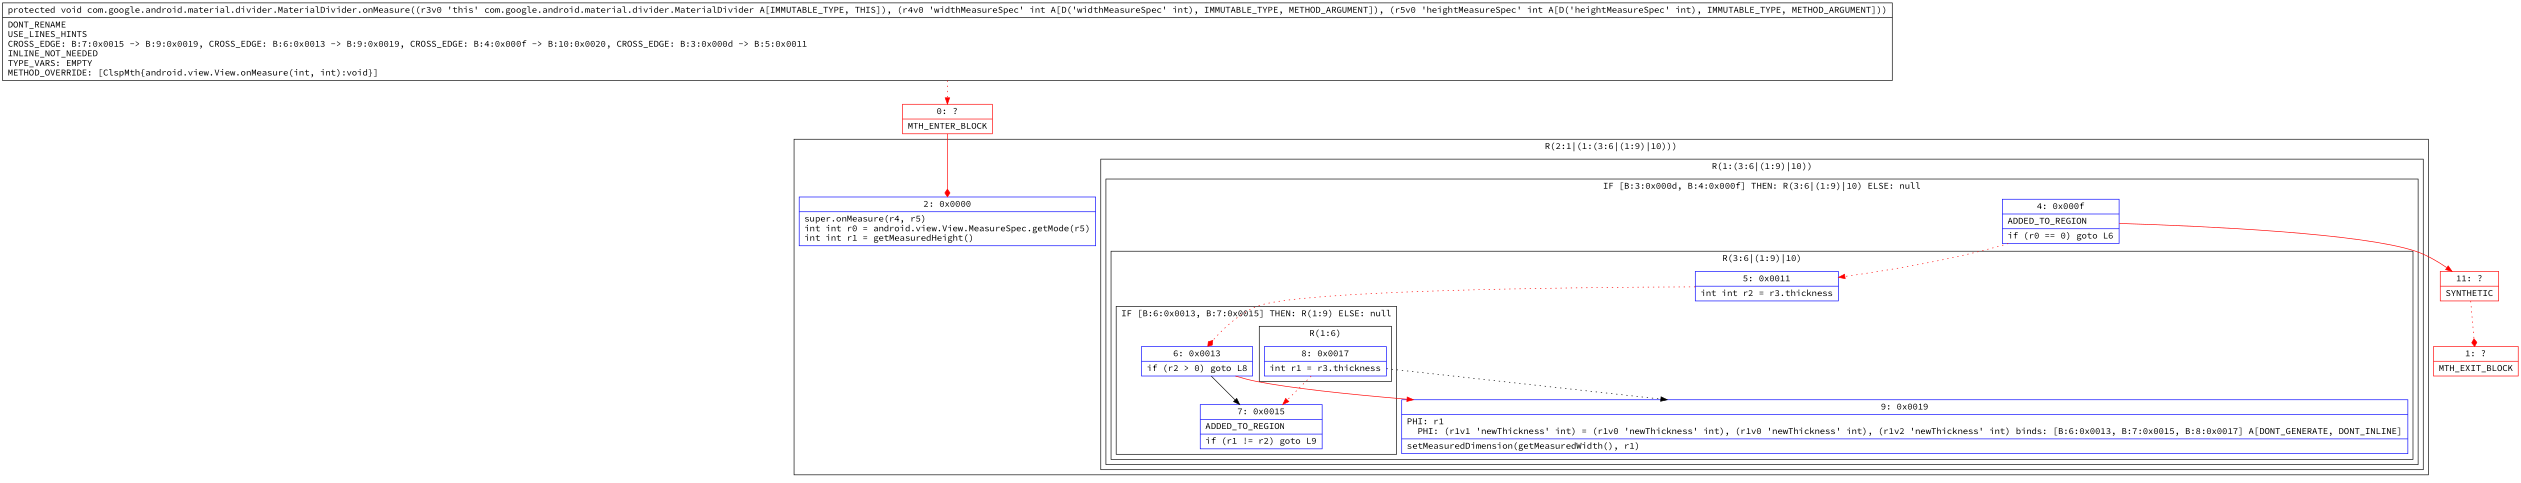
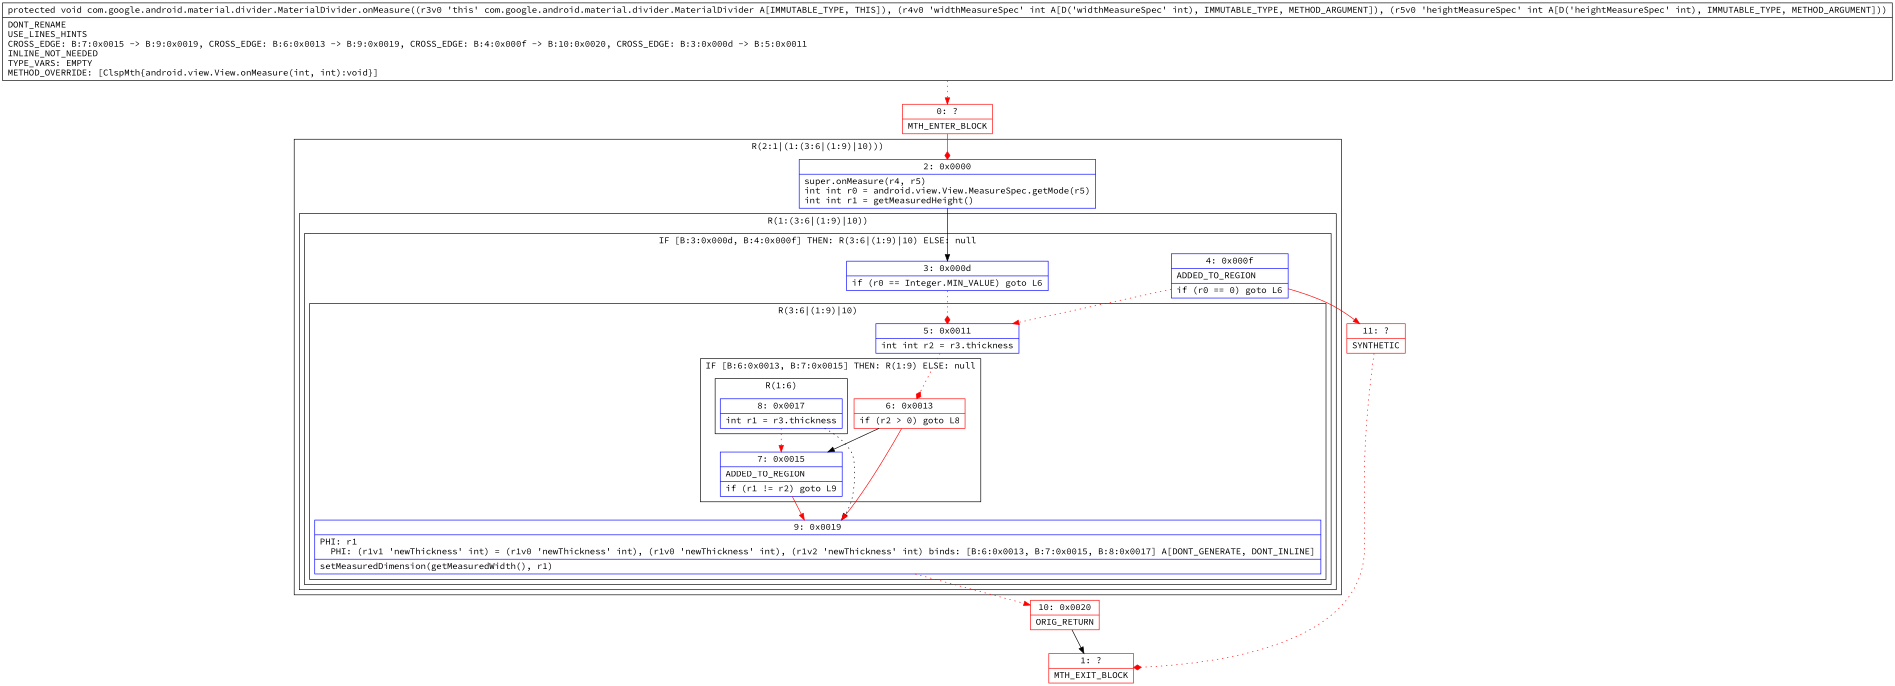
none -> (947, 276)
(1197, 361) -> (910, 414)
none -> (797, 506)
none -> (1065, 615)
